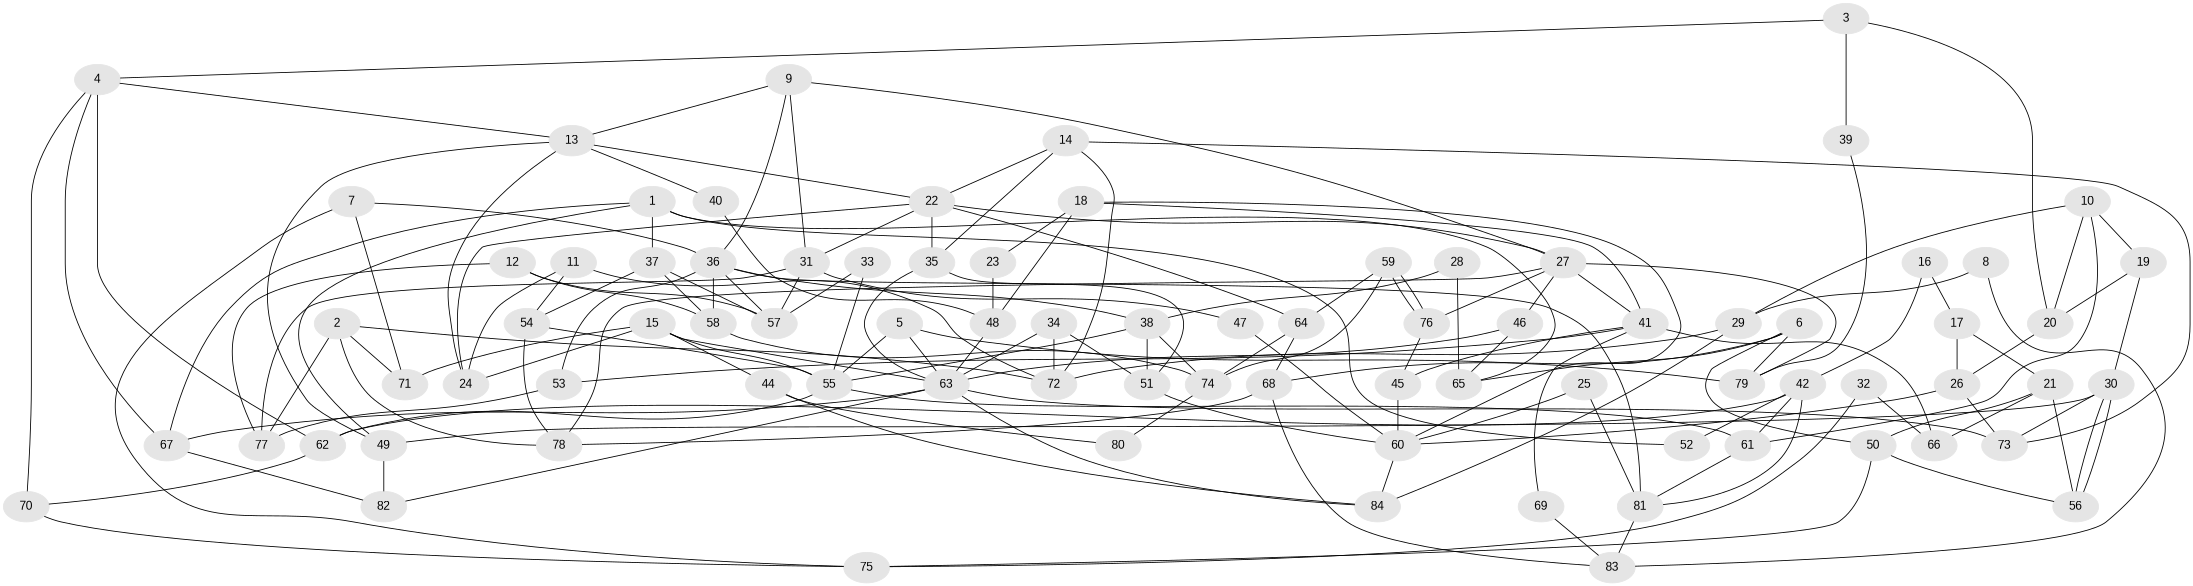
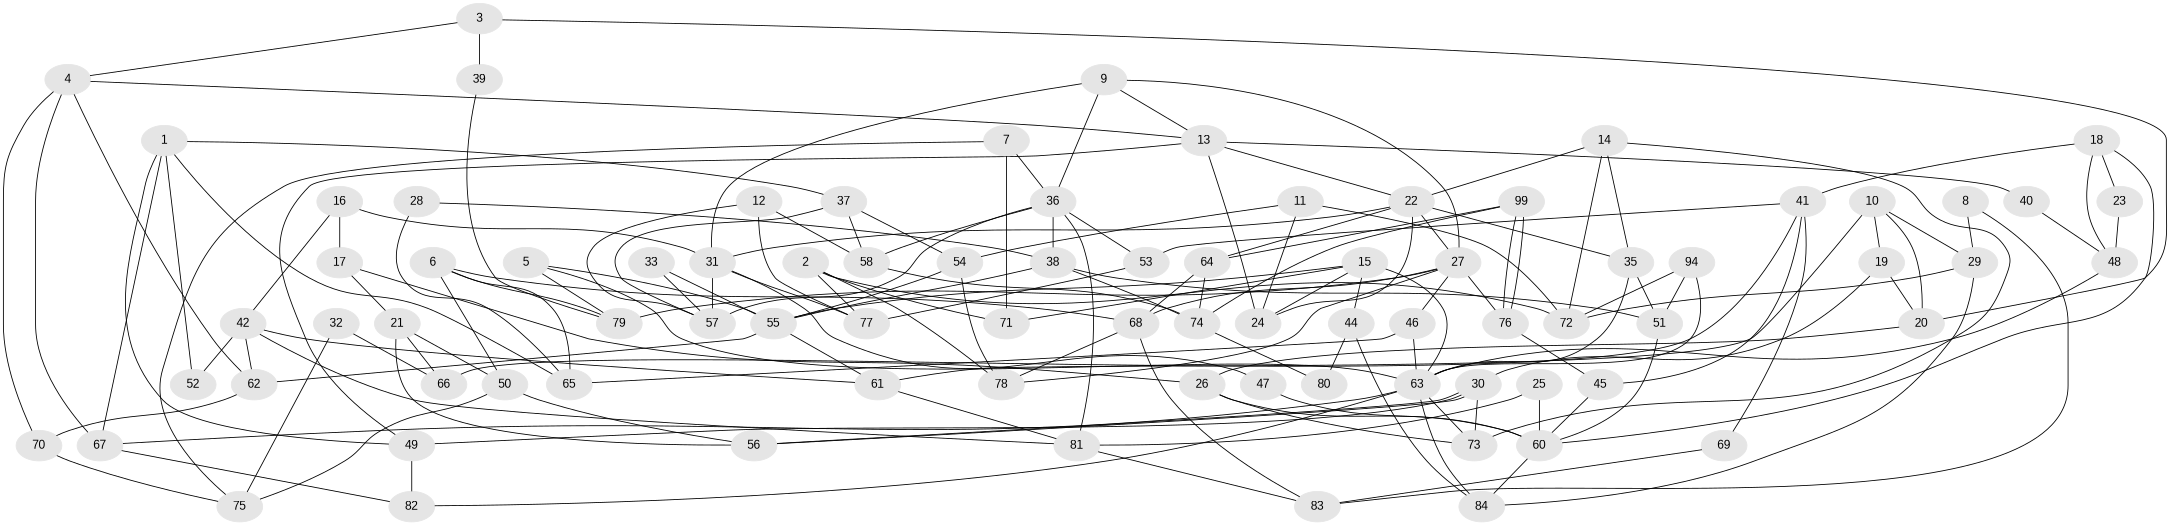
none -> (528, 229)
(1389, 263) -> (1522, 202)
(1604, 293) -> (1295, 288)
(1054, 324) -> (1692, 263)
